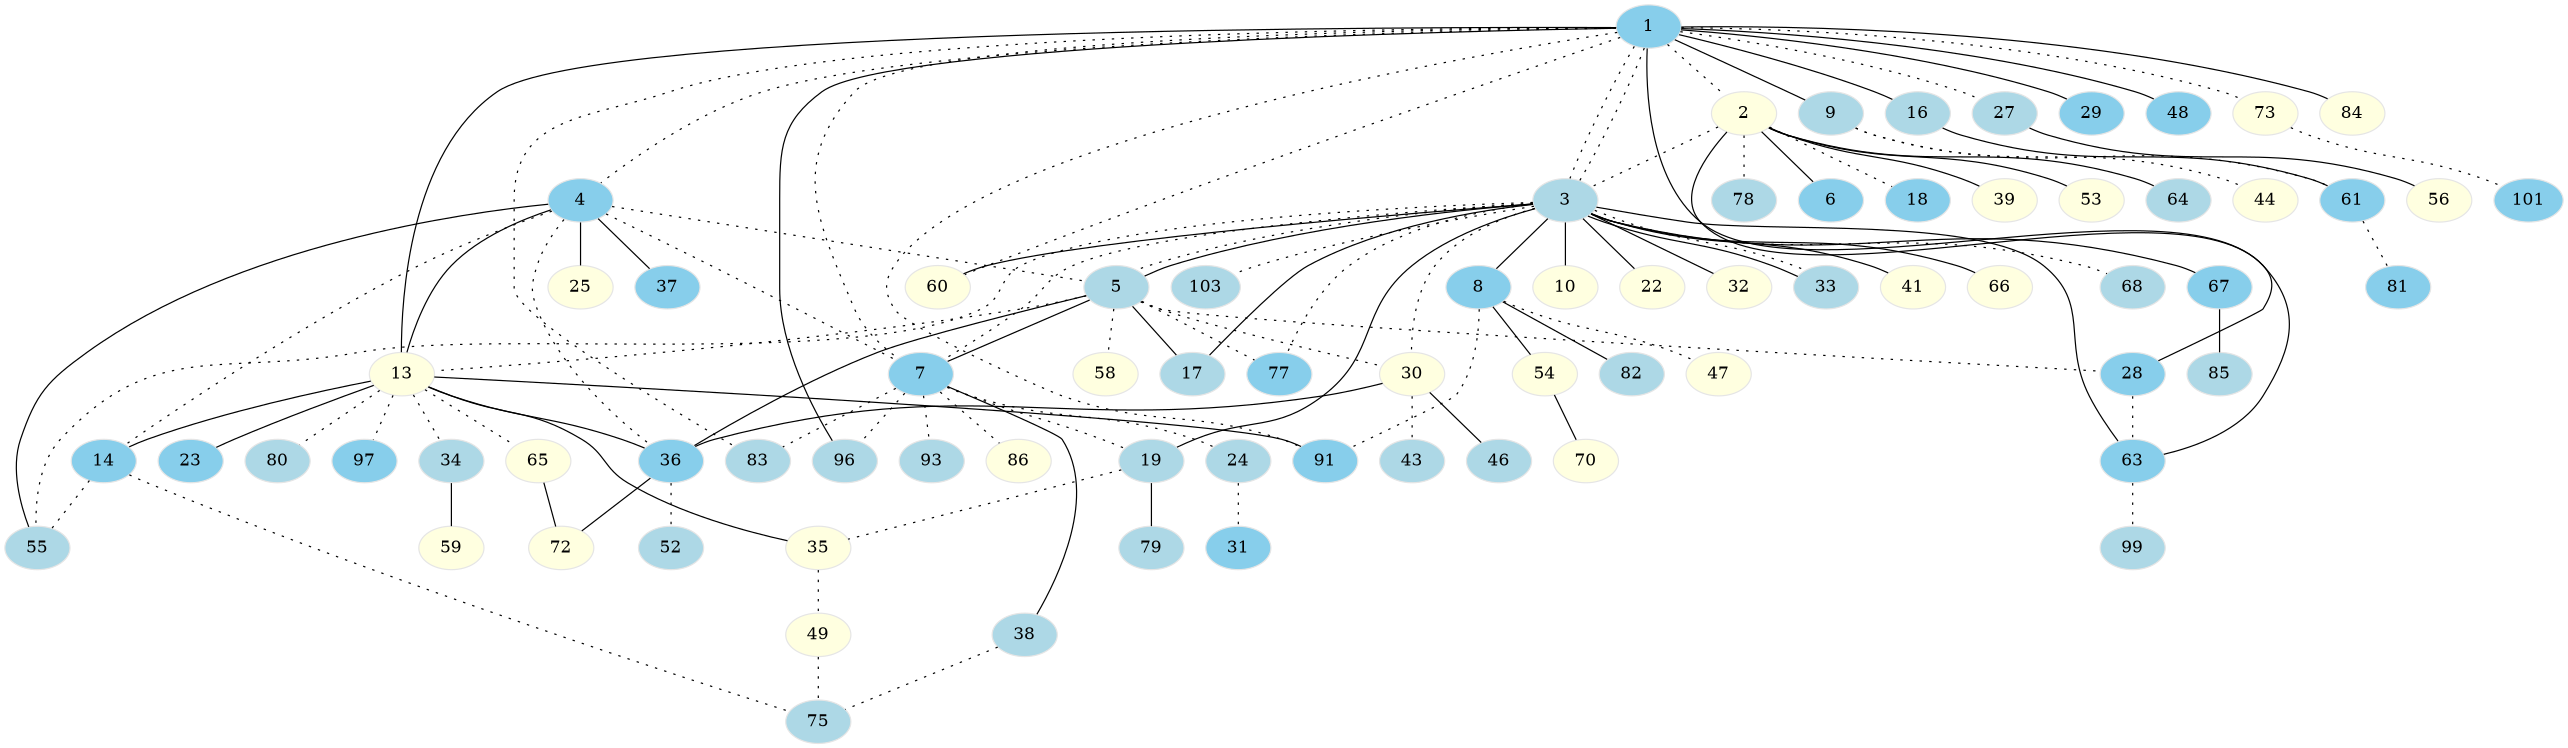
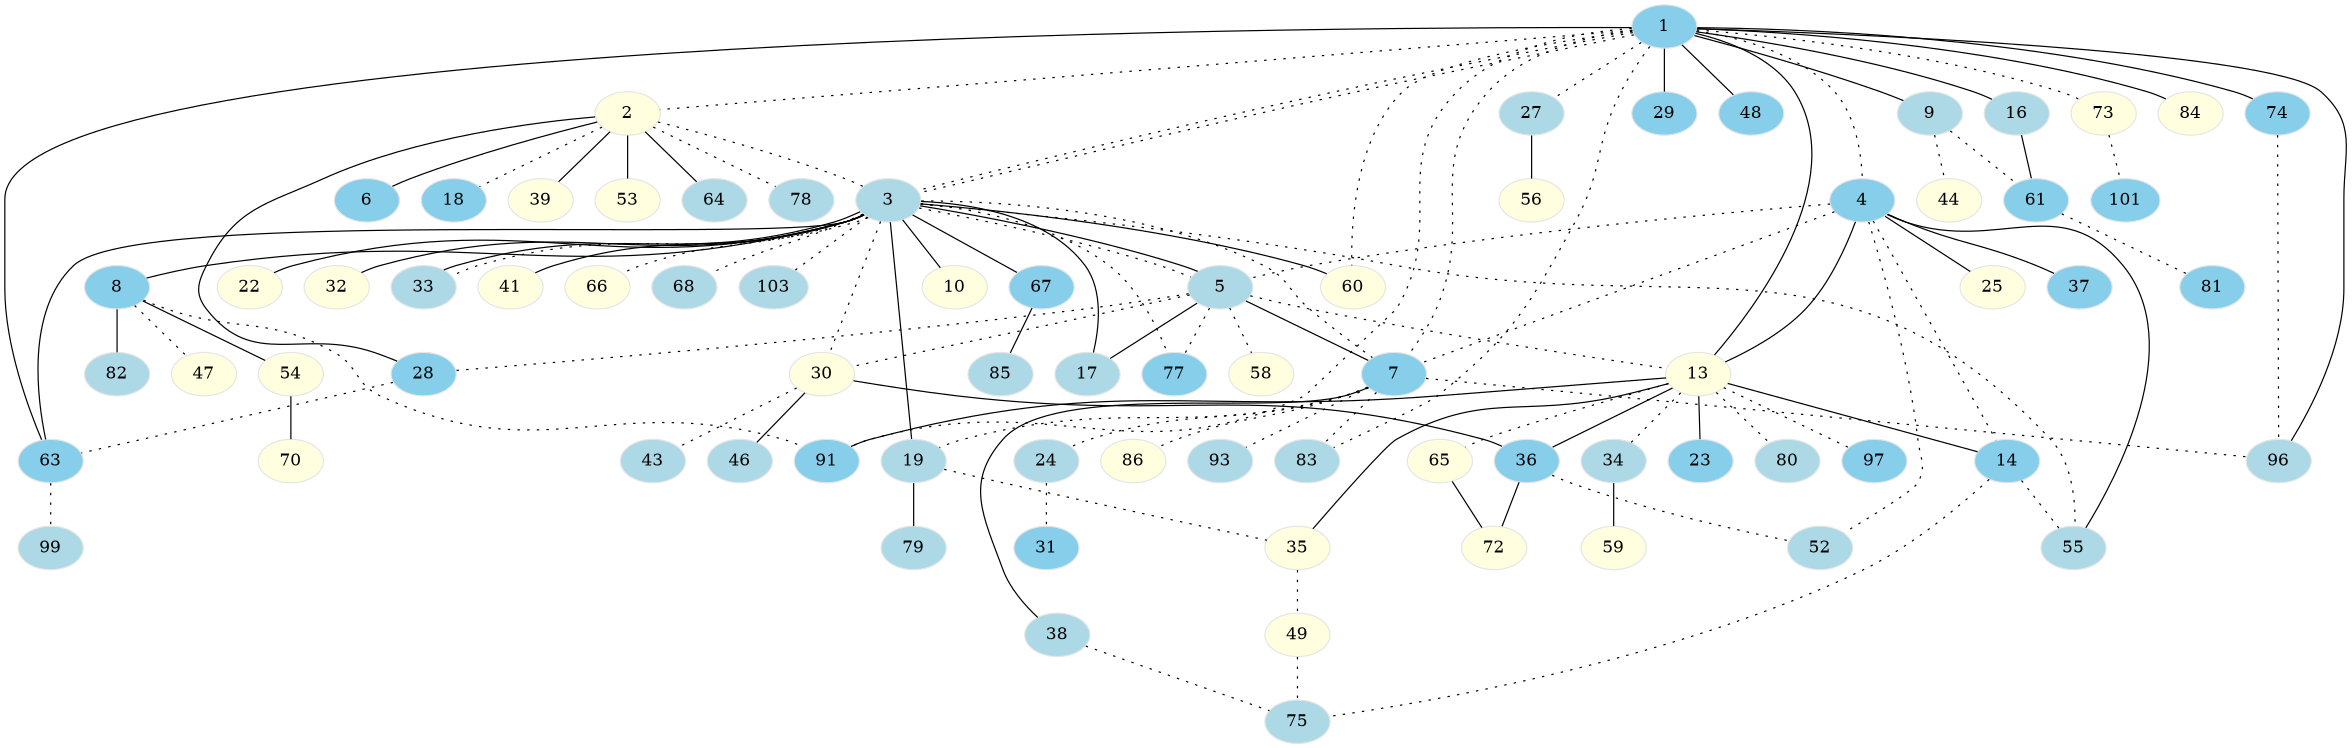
none -> (2278, 113)
(1783, 242) -> (743, 244)
(903, 344) -> none
(575, 373) -> (1911, 395)
